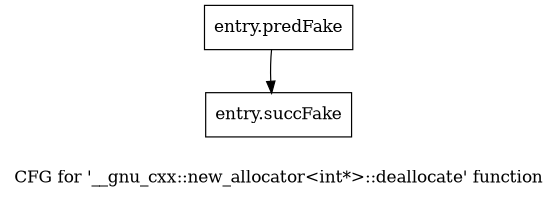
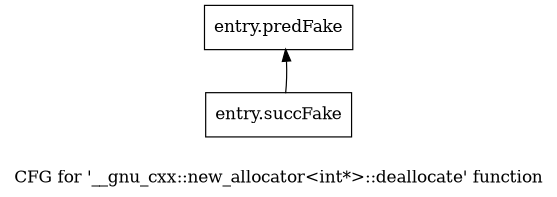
(271, 65) -> (287, 77)
